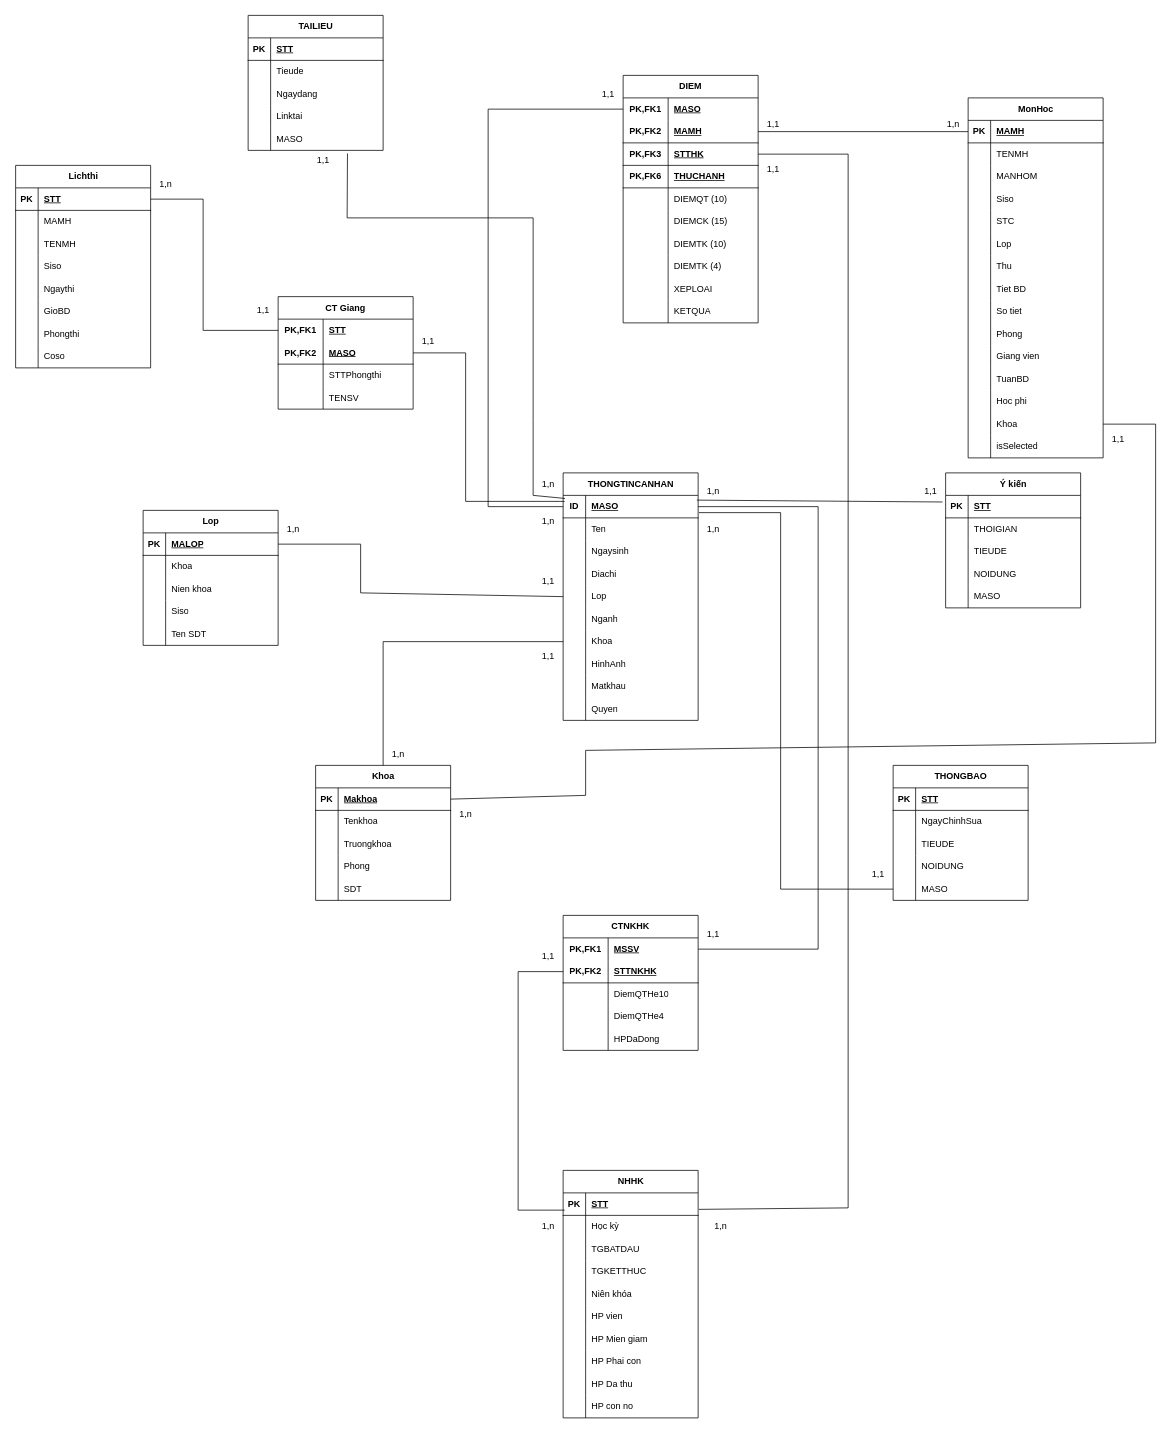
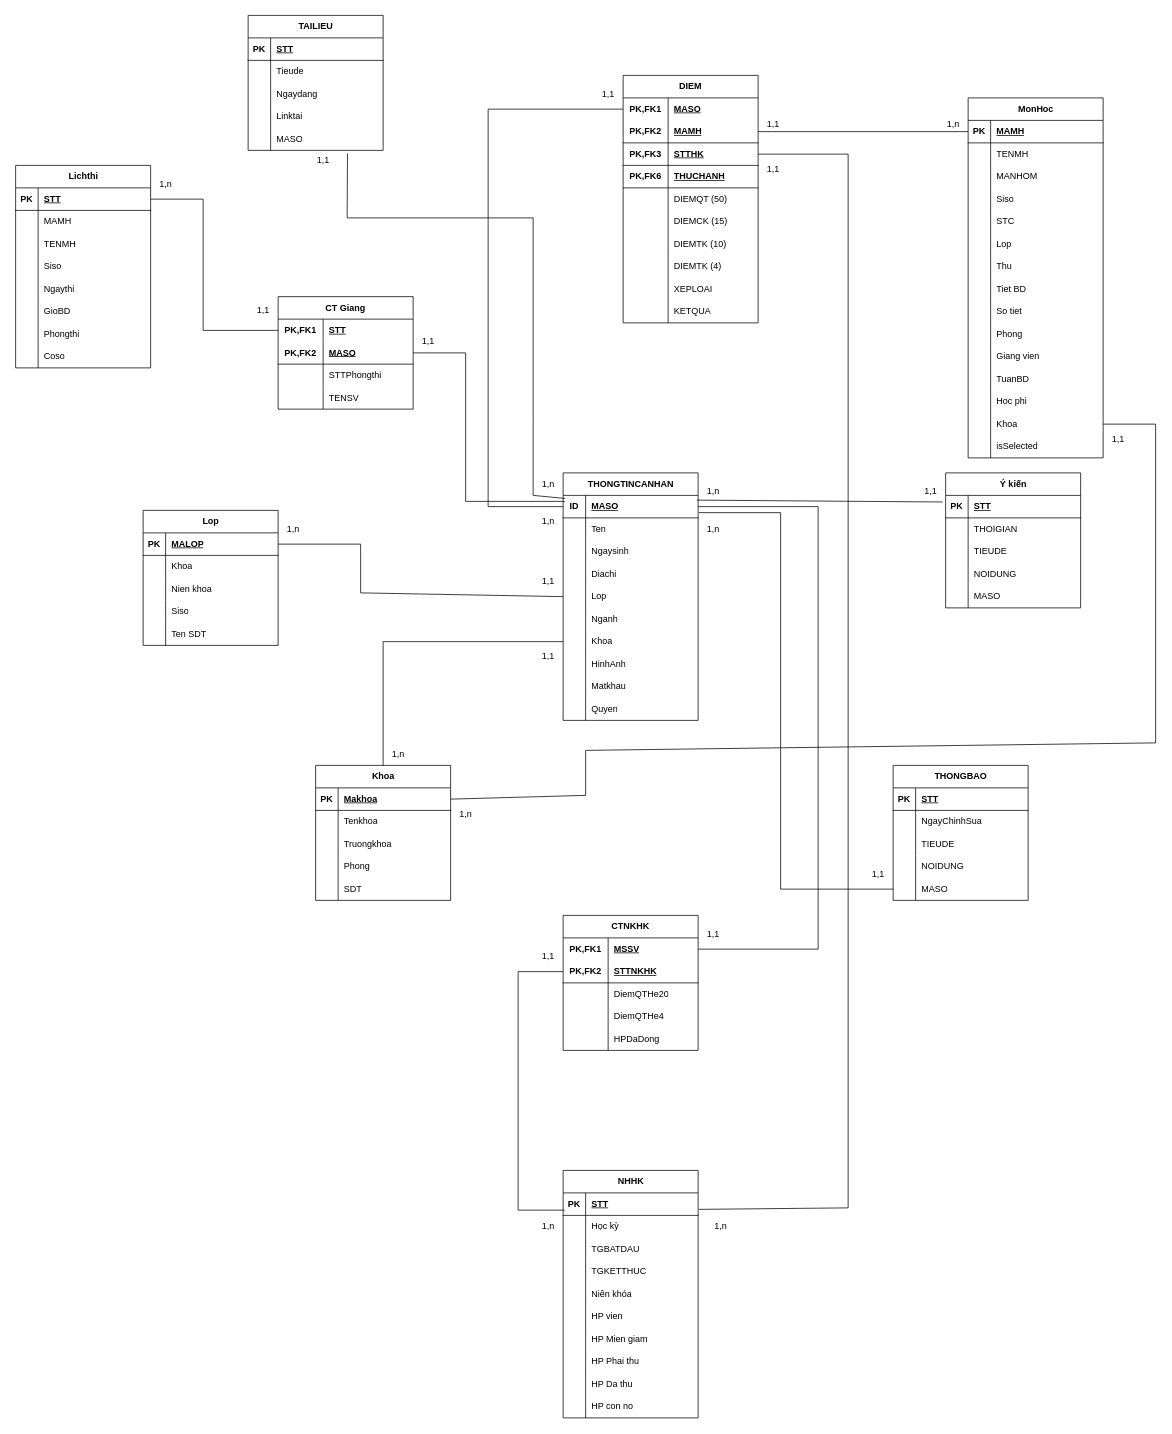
(700, 199) -> (700, 199)
(638, 994) -> (638, 994)
(616, 1362) -> (616, 1362)
